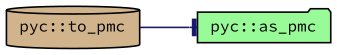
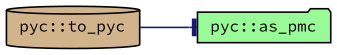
(73, 27) -> (73, 27)
